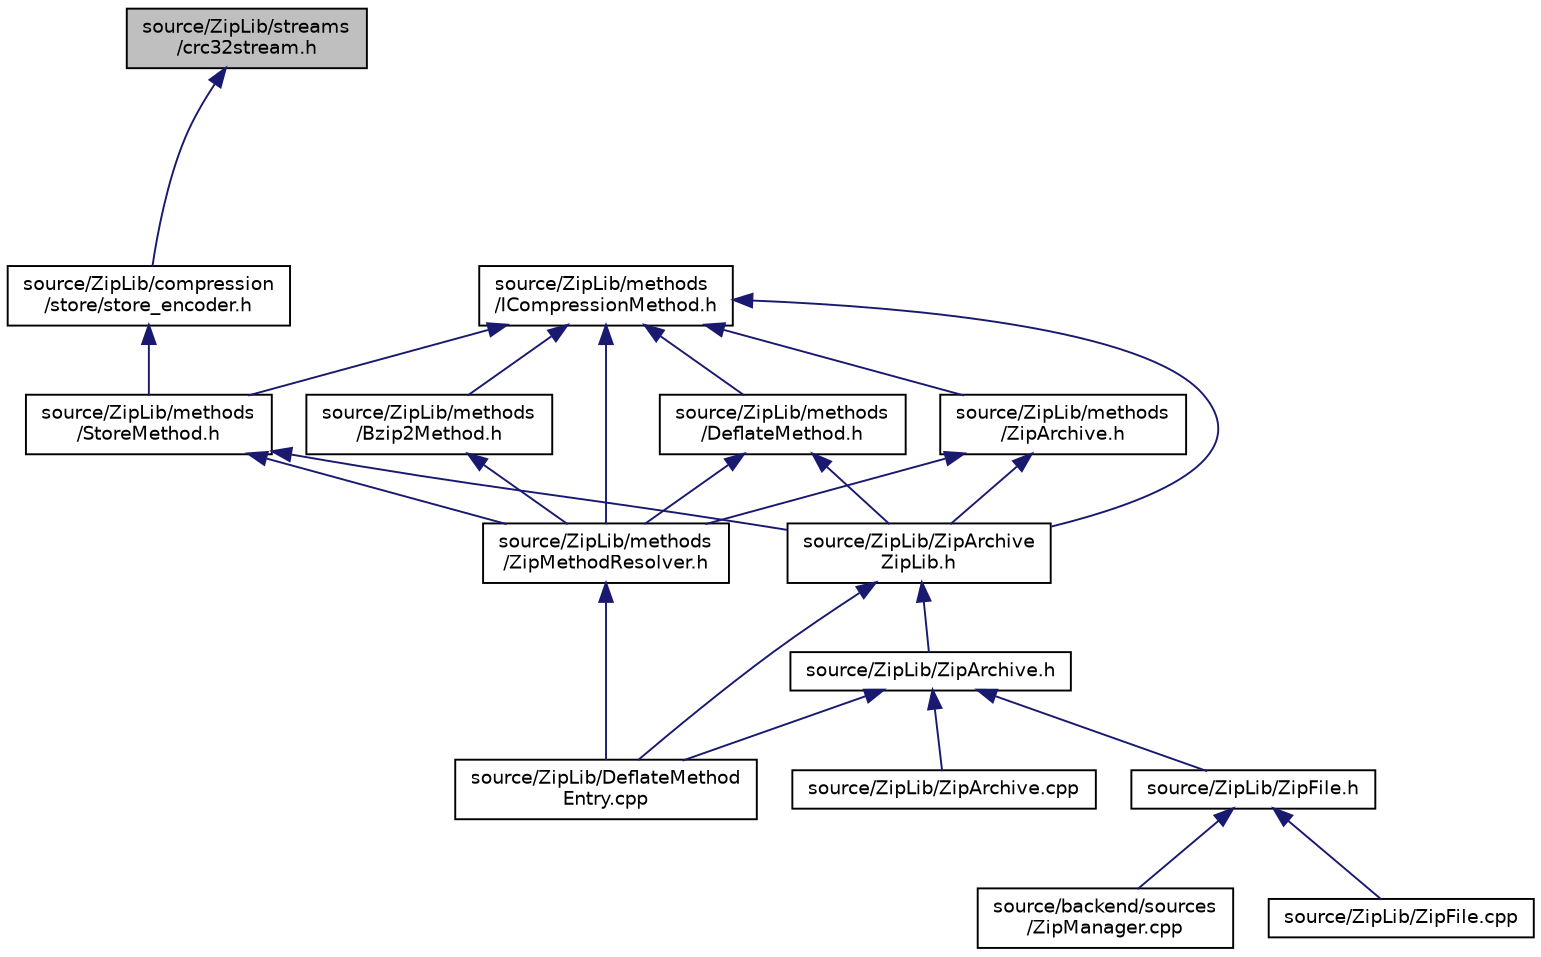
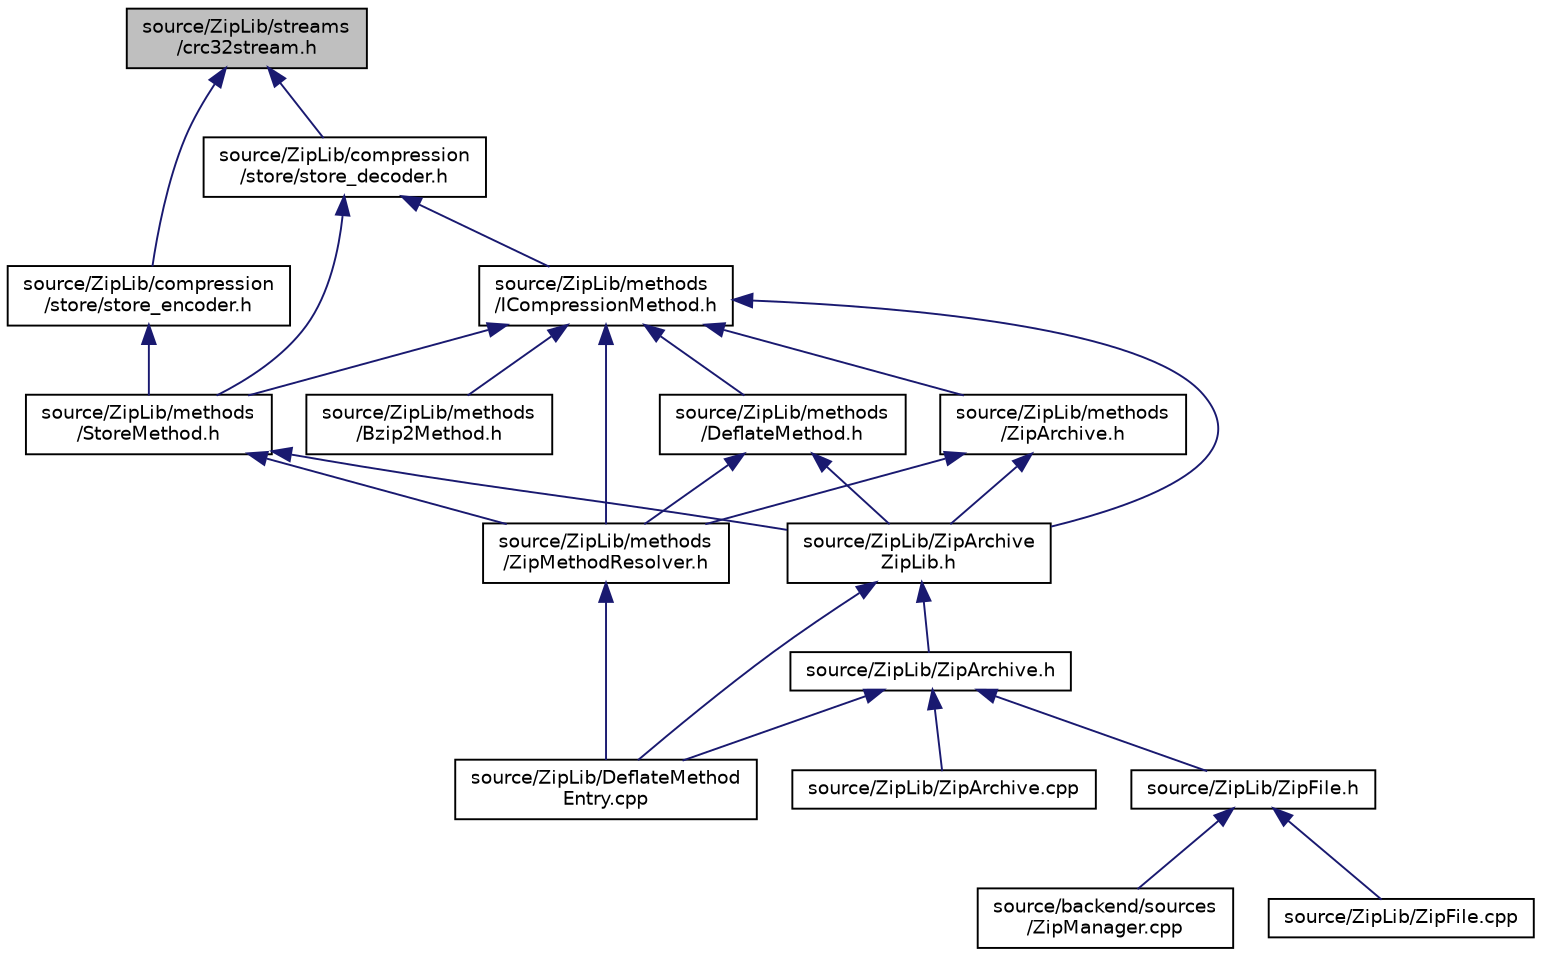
none -> (345, 167)
(543, 506) -> none
